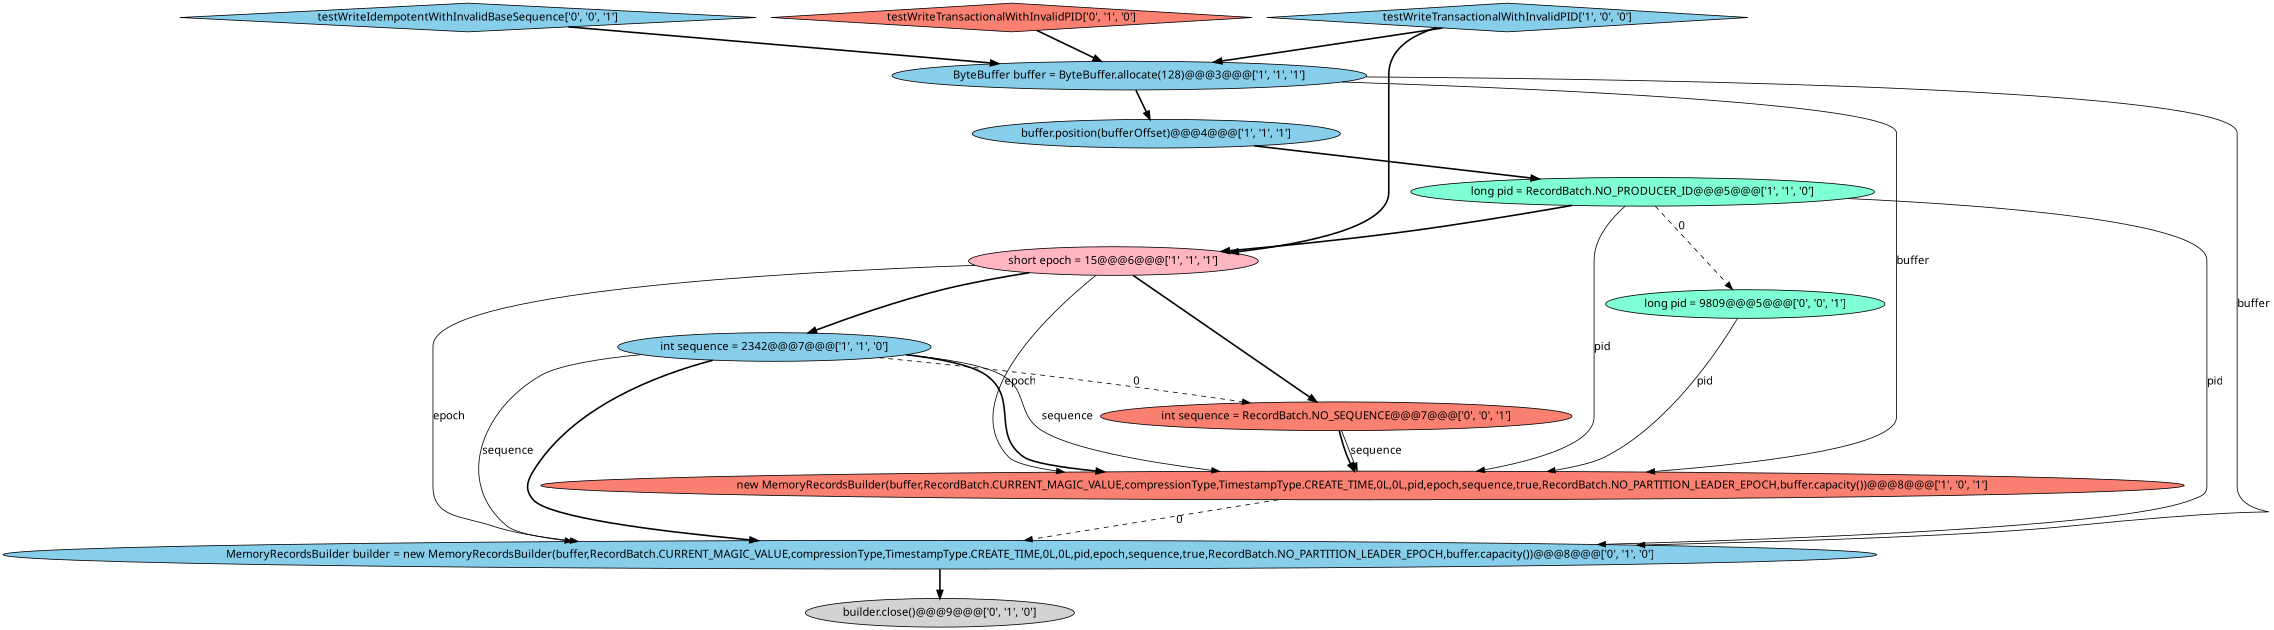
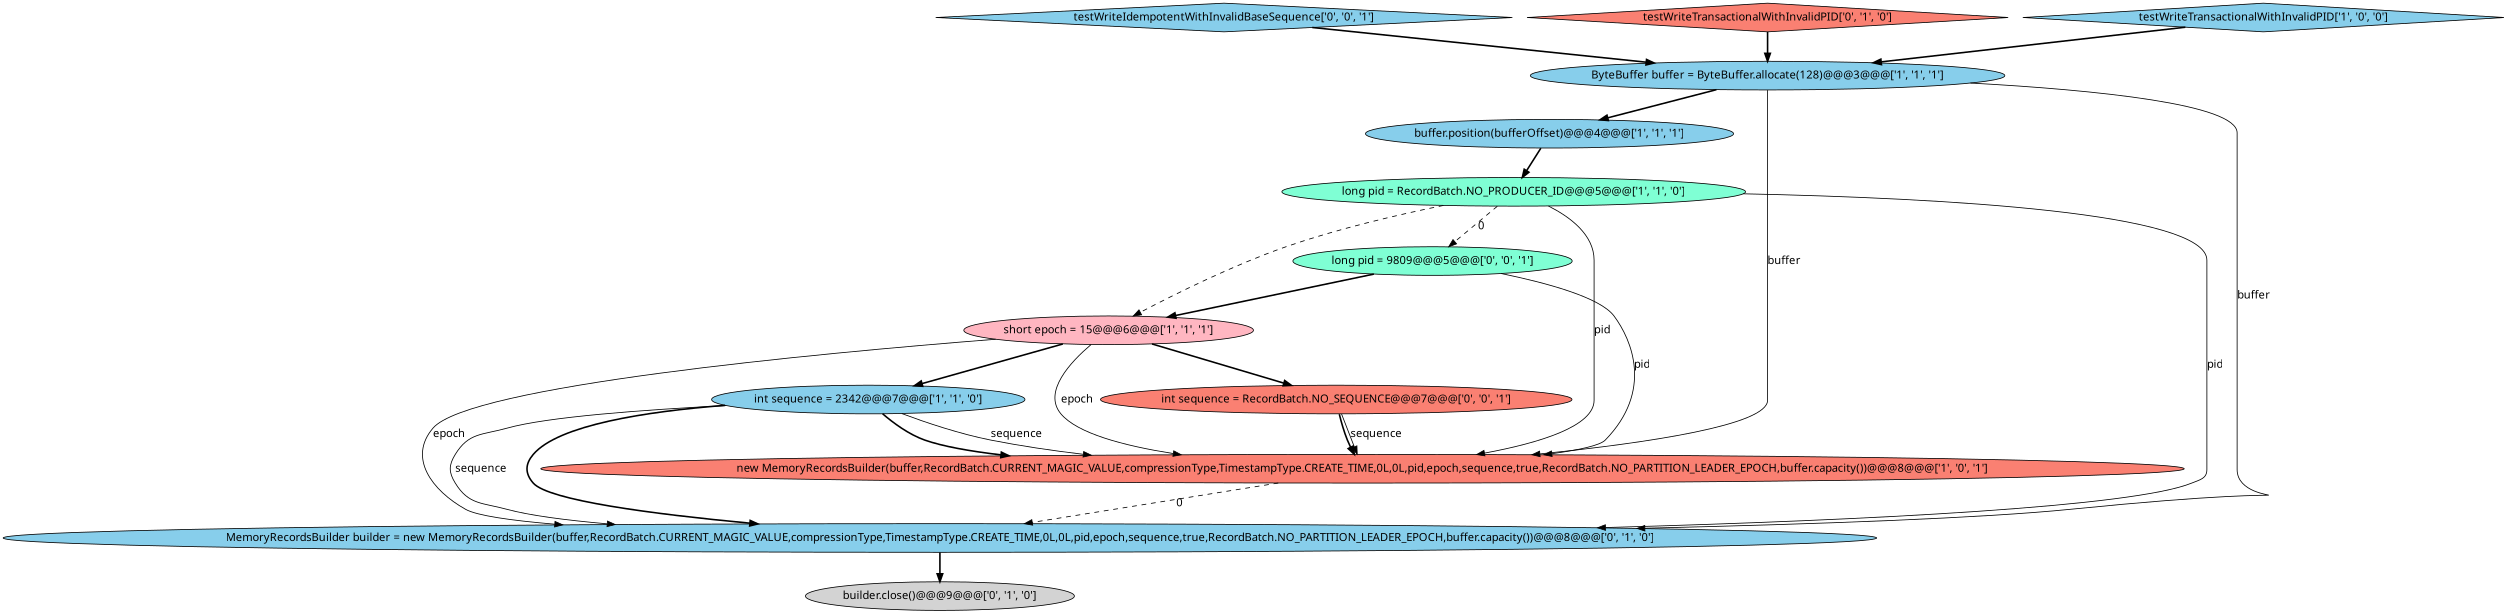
(1389, 183) -> (1275, 295)
(1401, 232) -> (1287, 246)
(1061, 377) -> none
